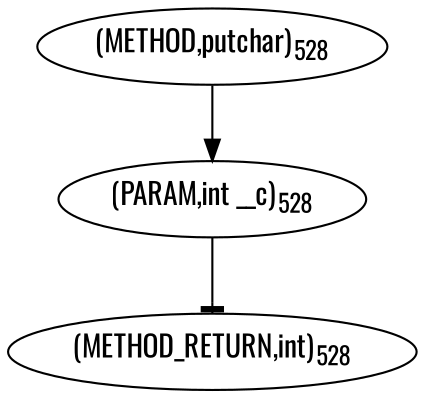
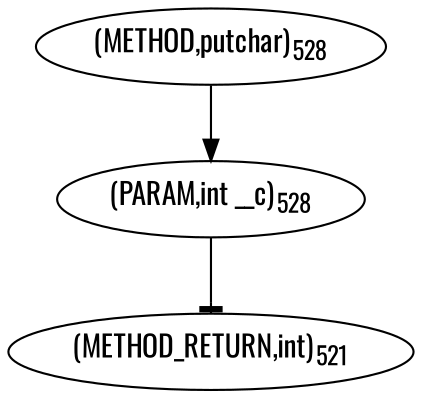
(334, 349) -> (333, 349)
